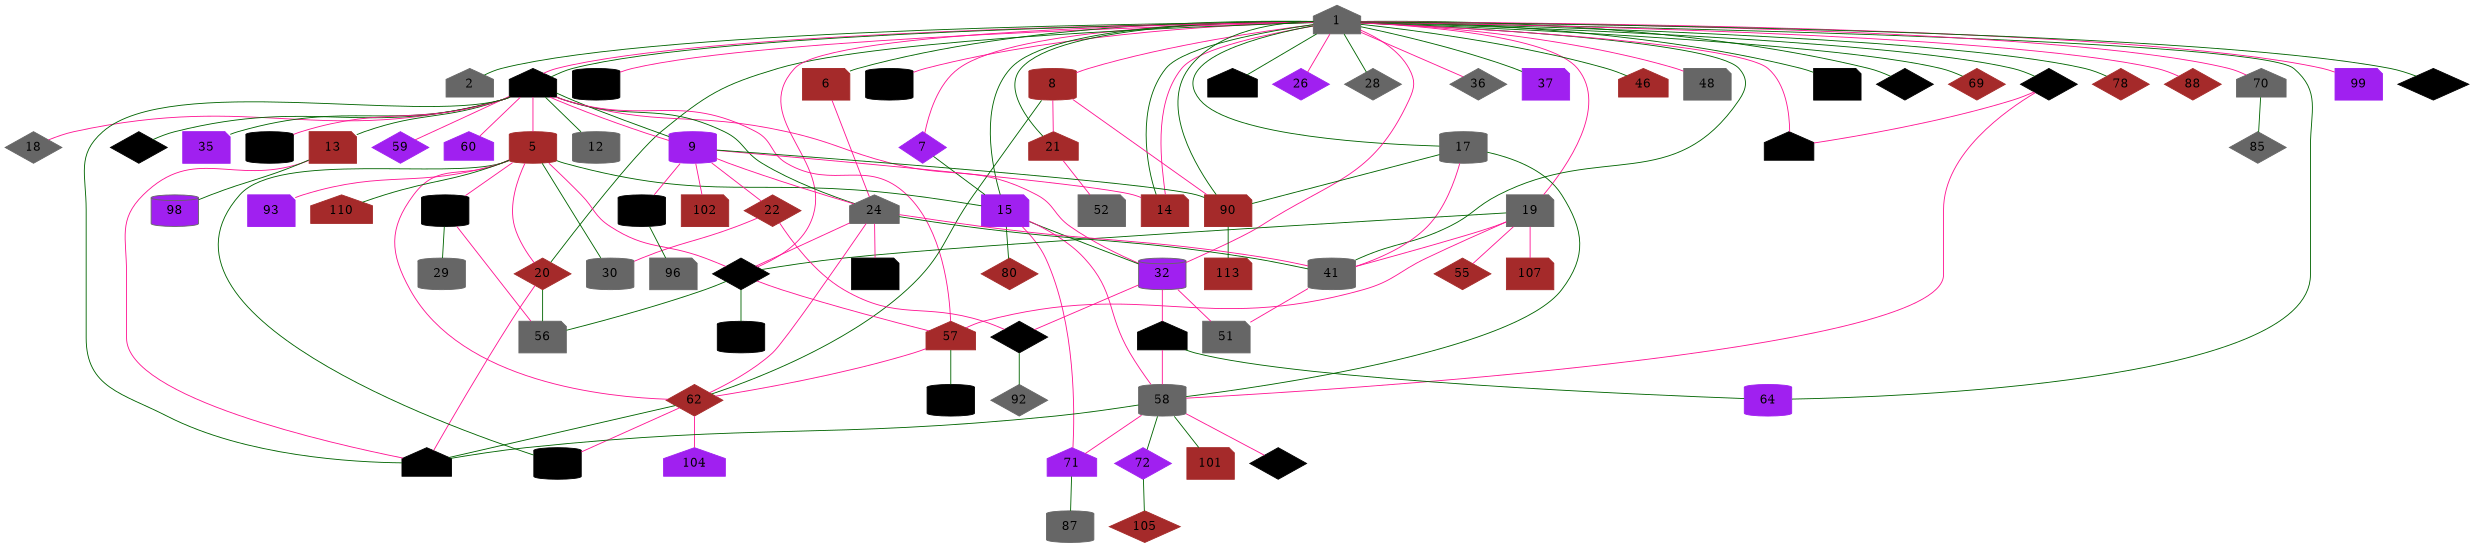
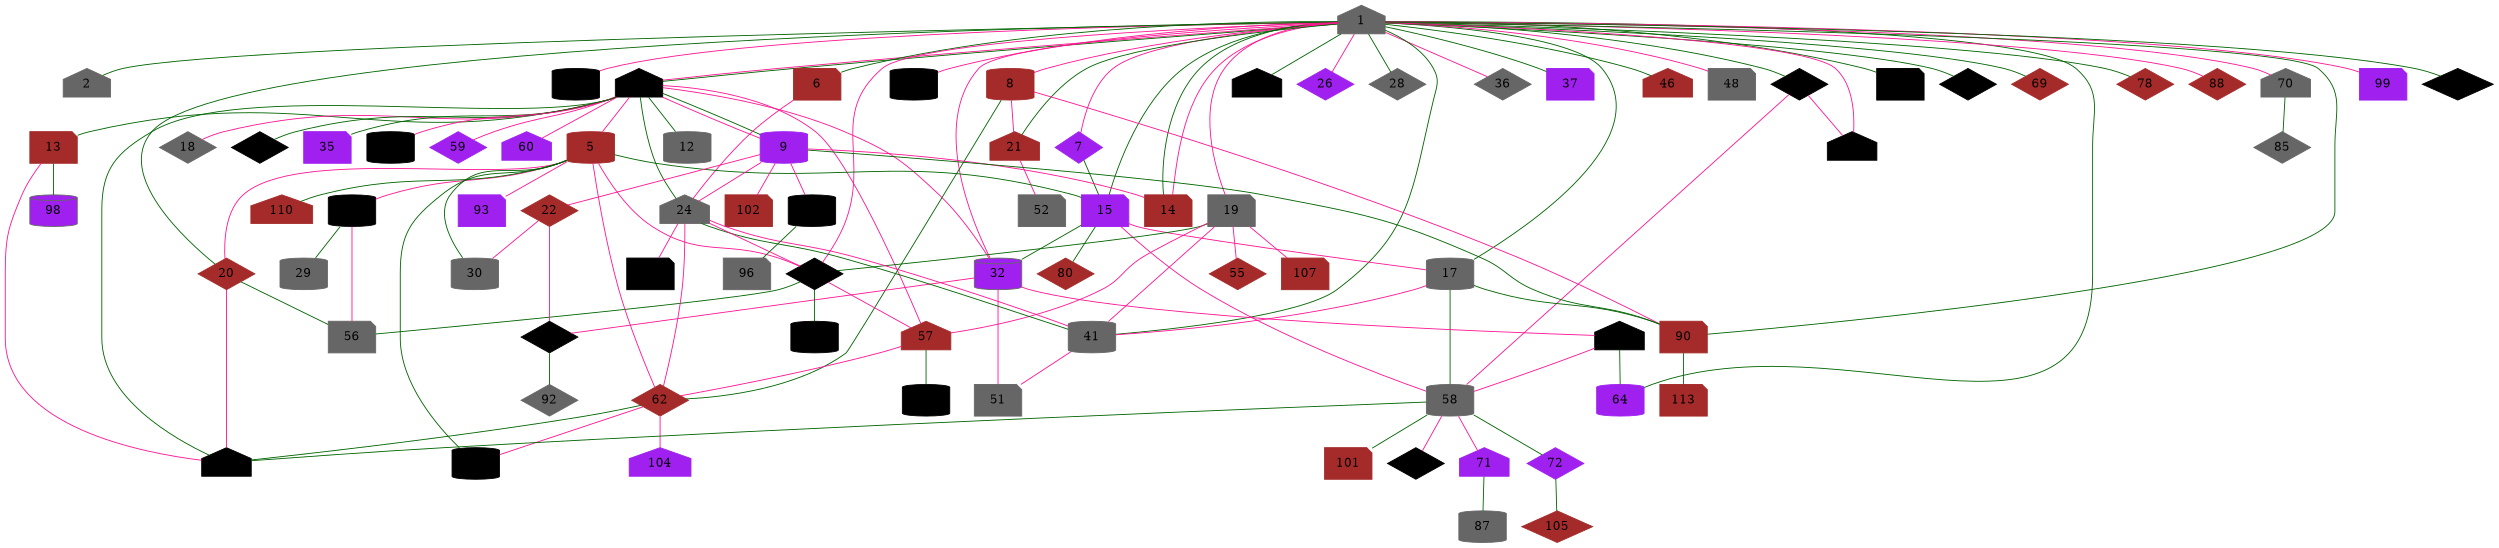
(1067, 332) -> (1262, 247)
